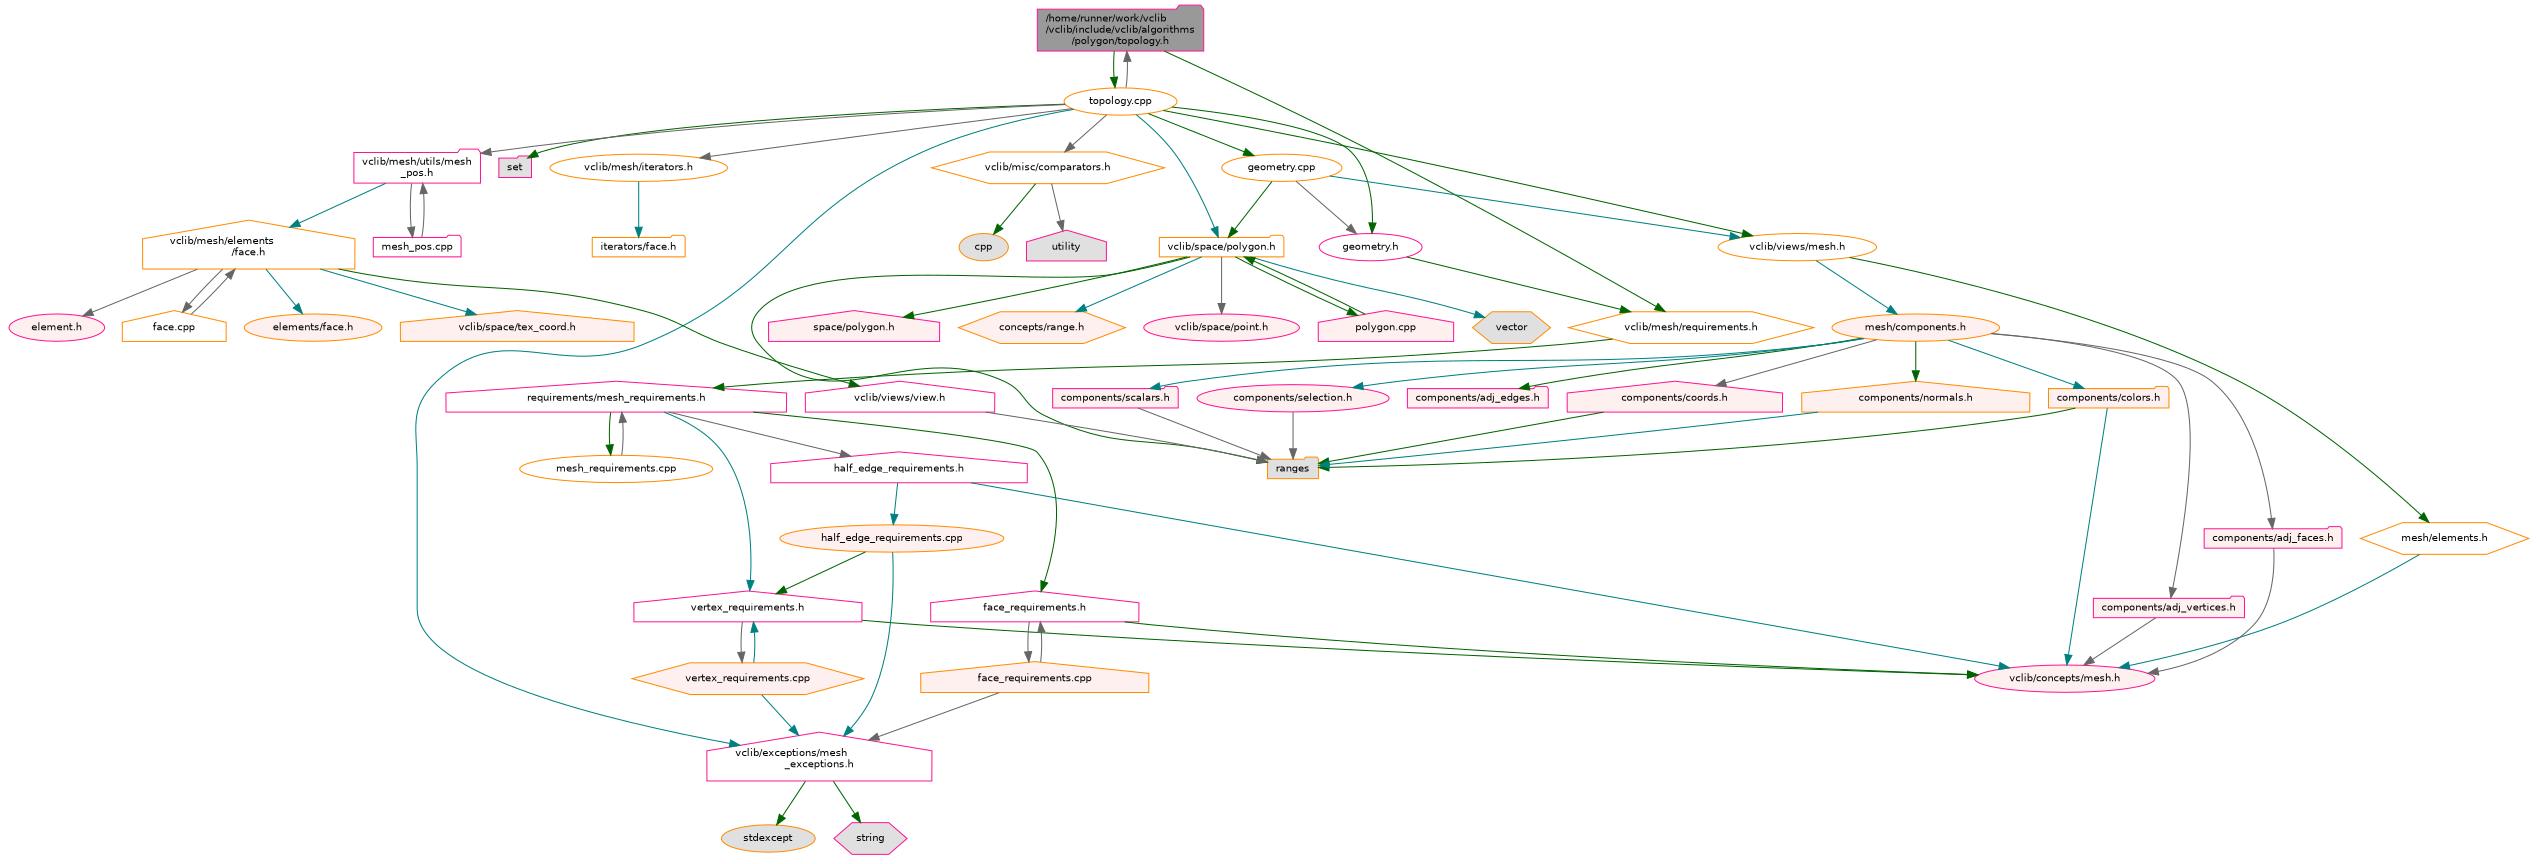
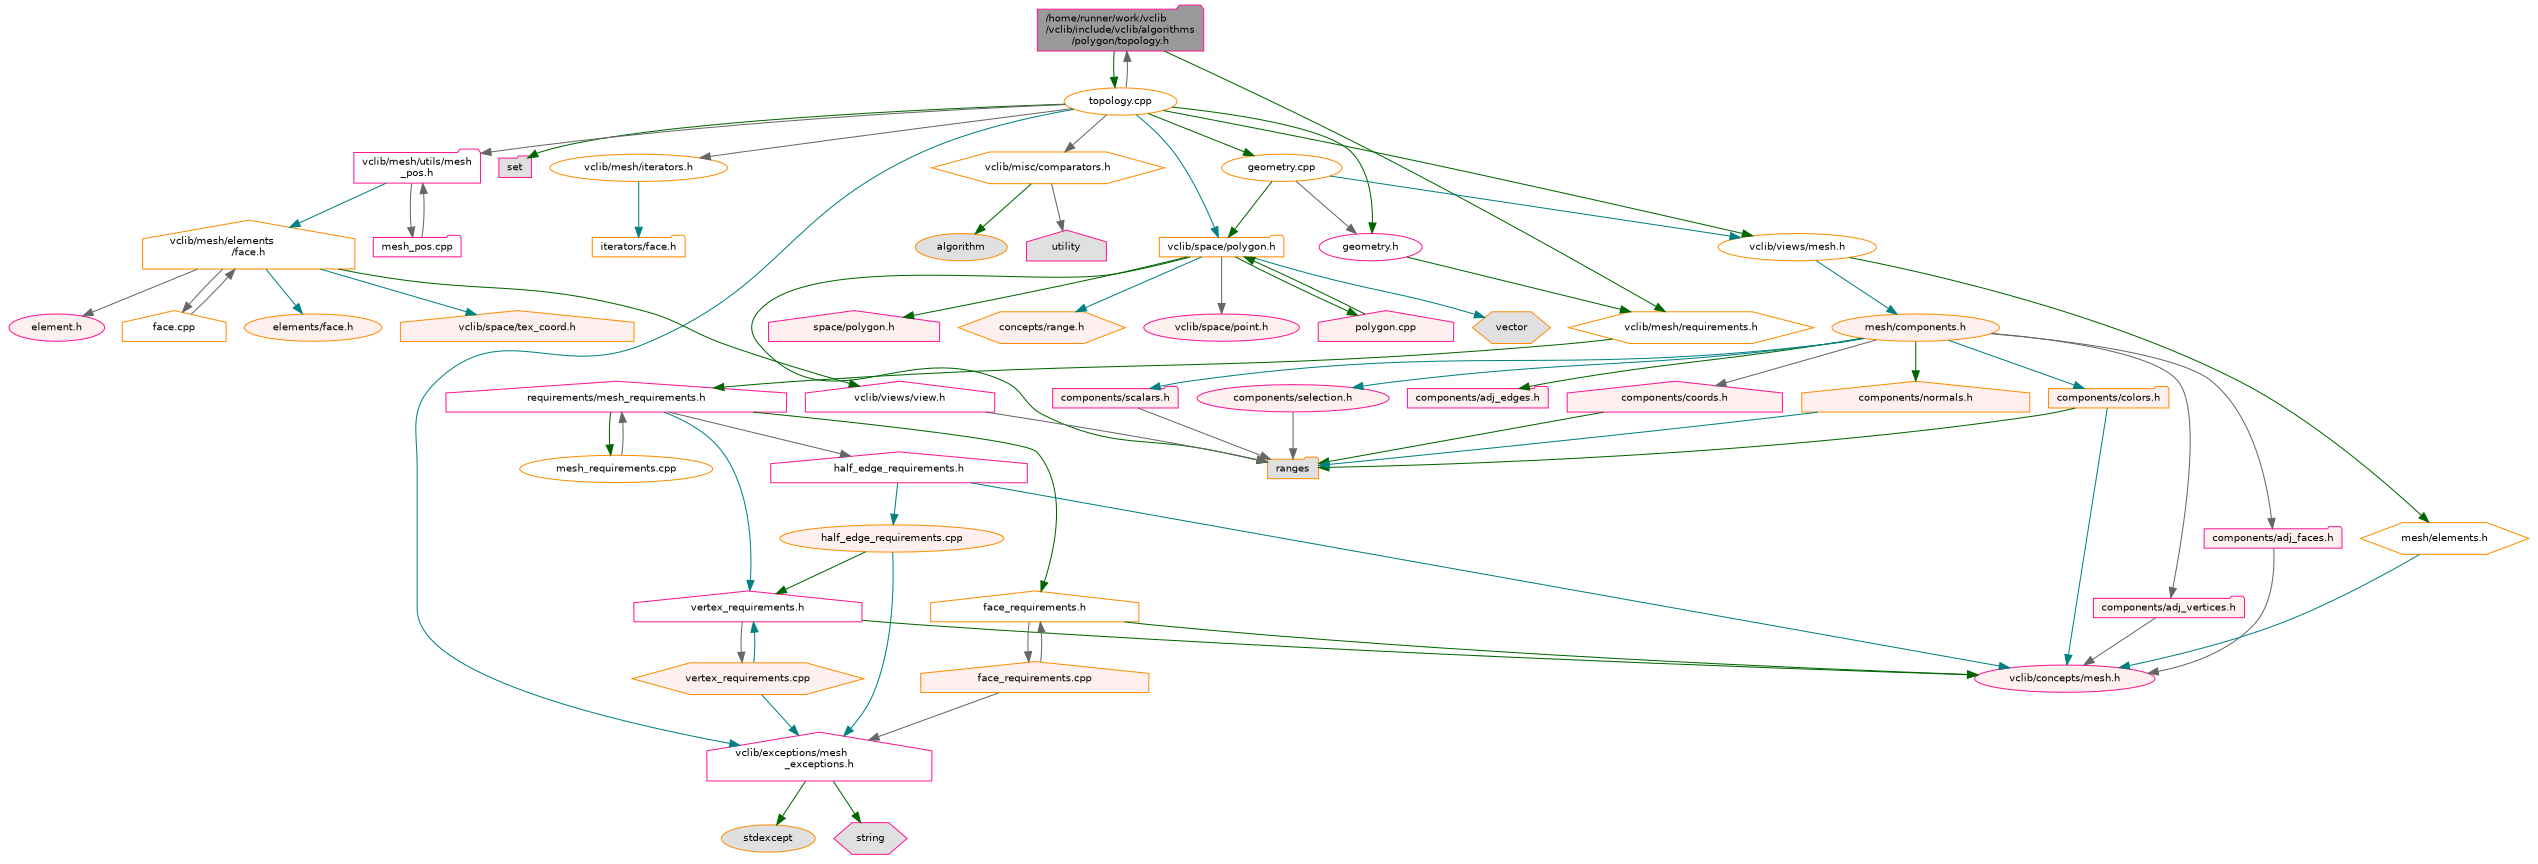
(984, 247) -> (961, 247)
(1035, 608) -> (1035, 608)
